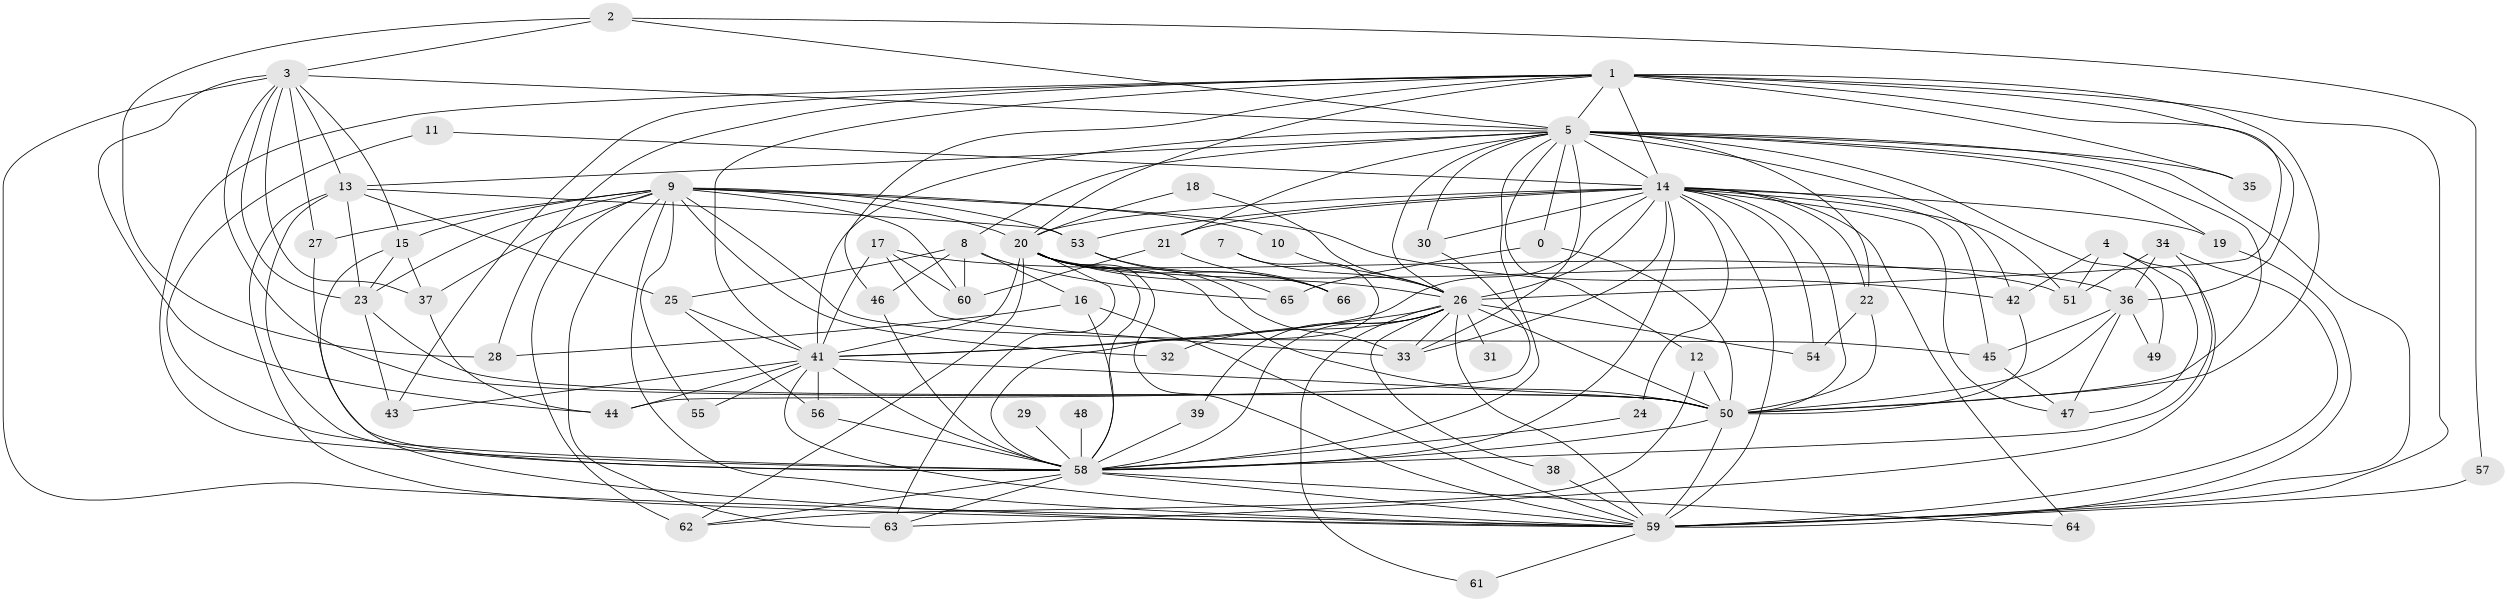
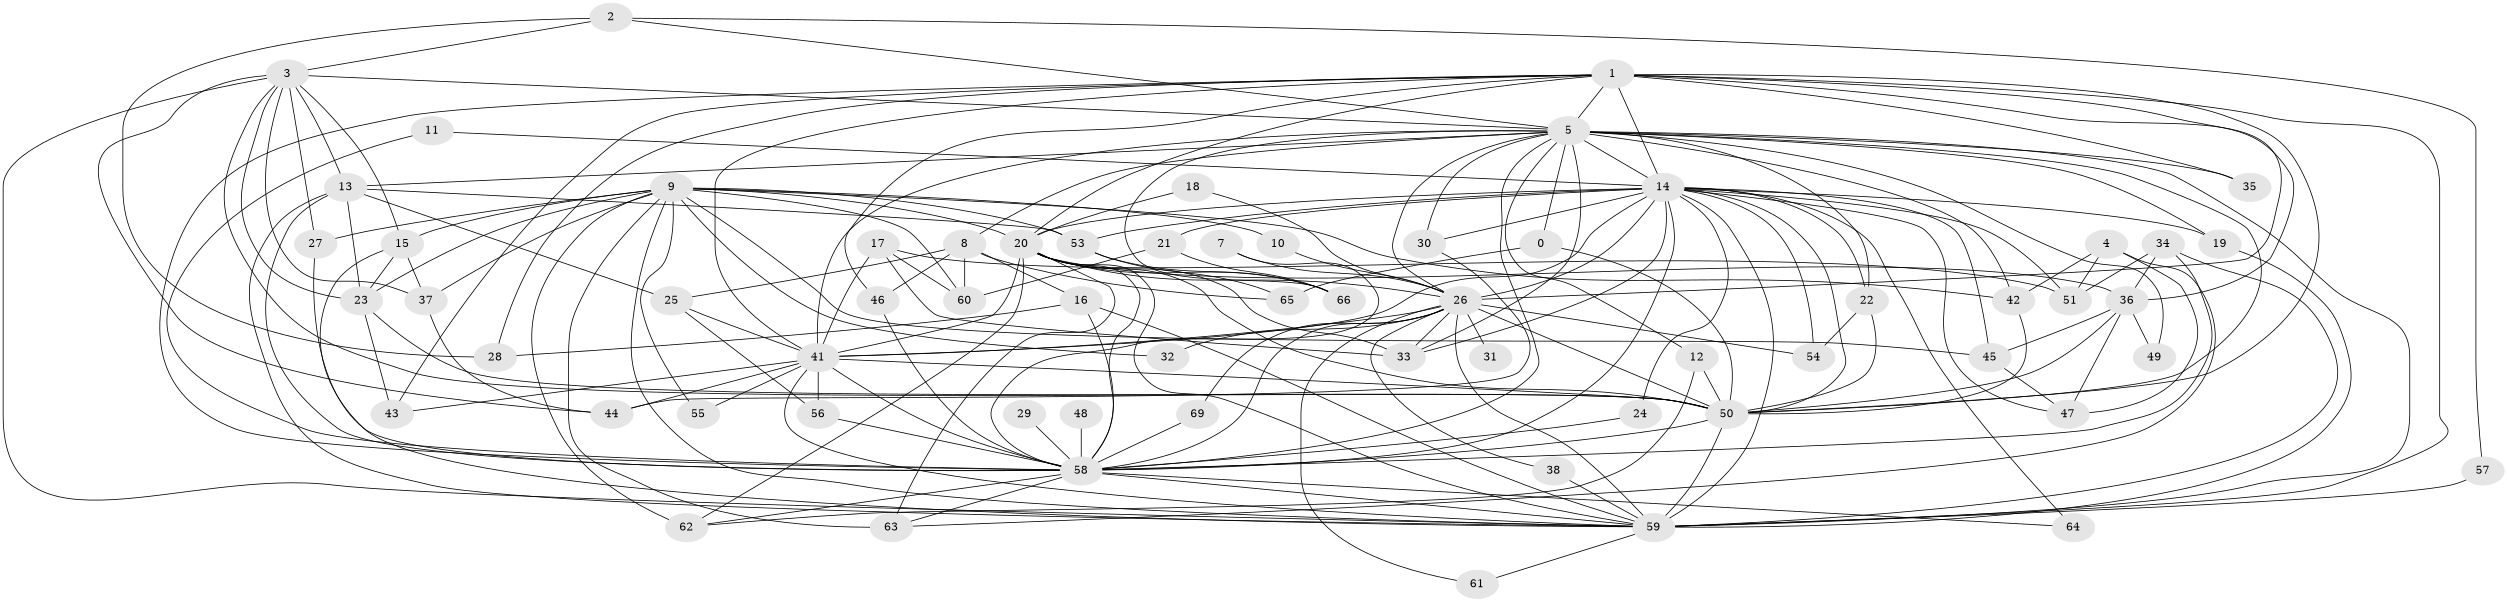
(1360, 168) -> (1158, 178)
(1198, 414) -> (1198, 414)
